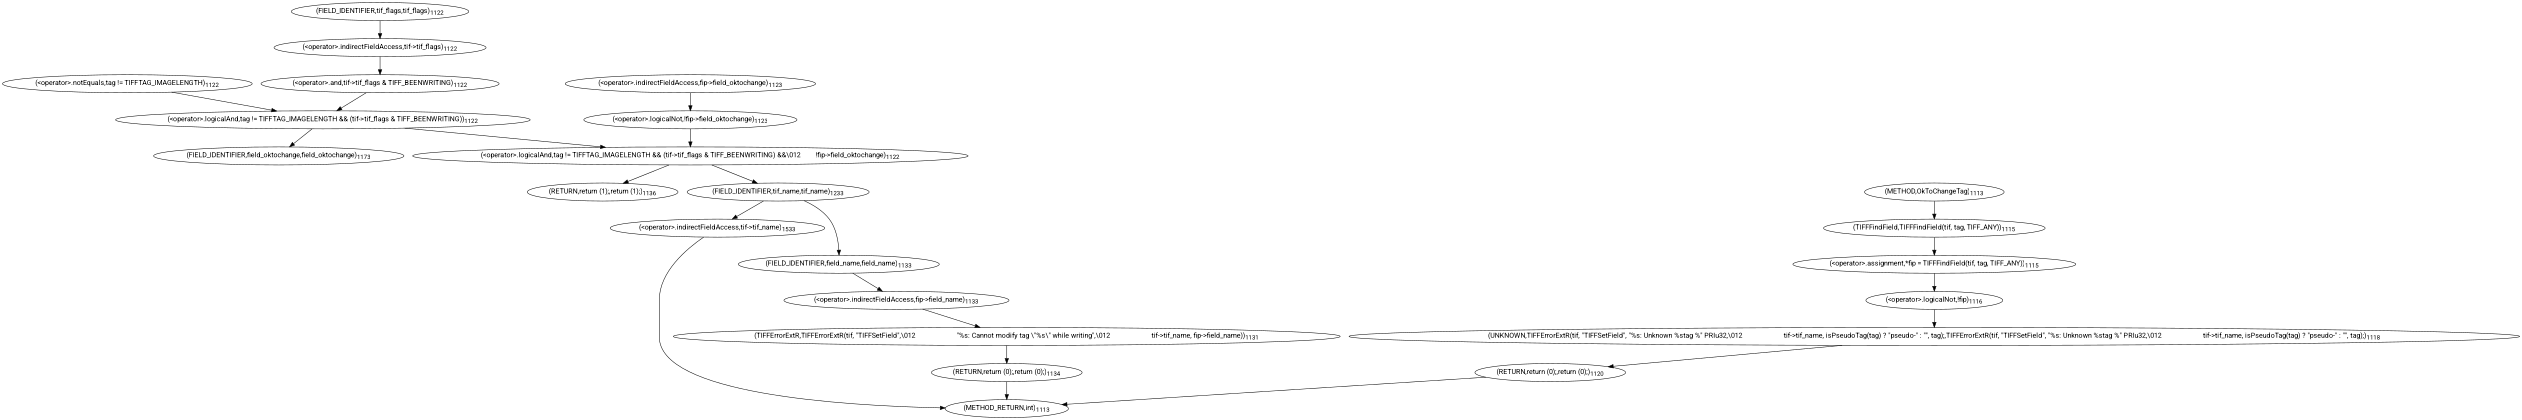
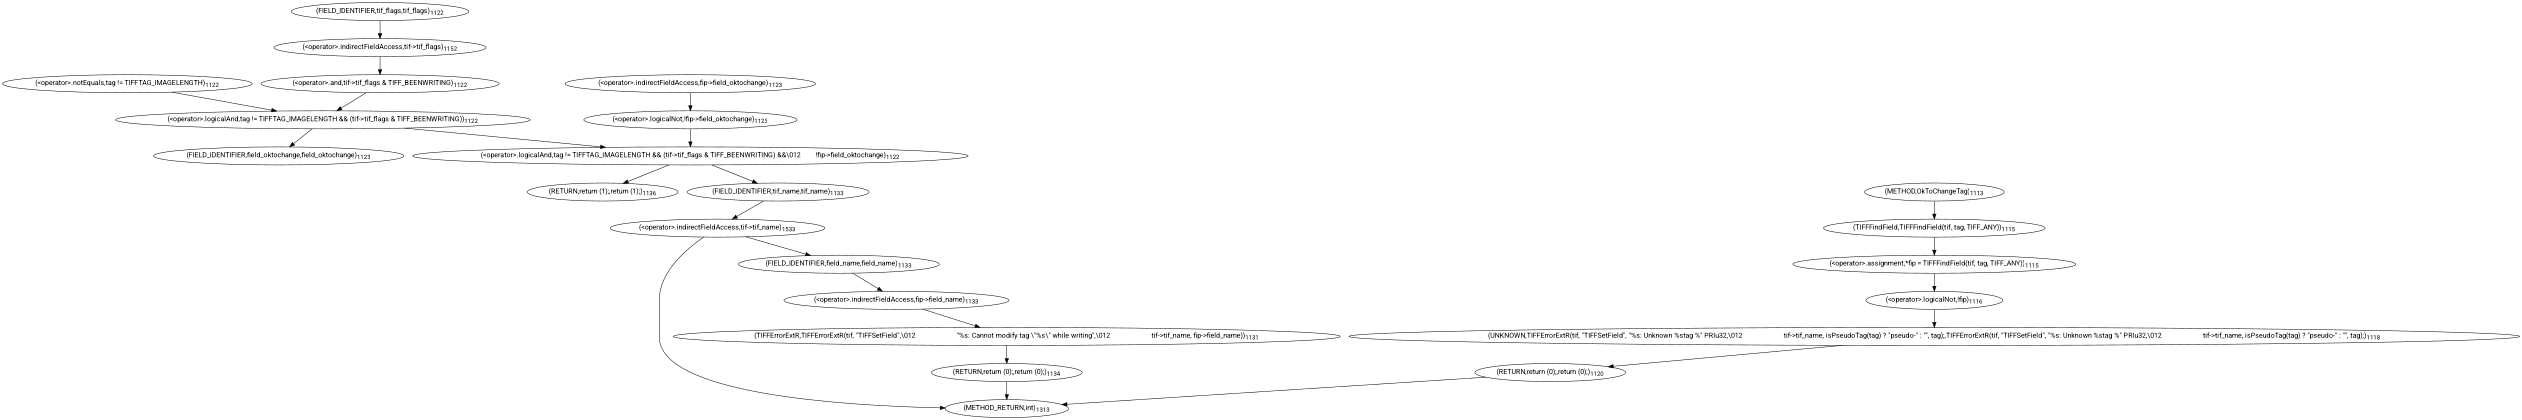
(450, 47) -> (450, 47)
(364, 155) -> (364, 155)
(837, 191) -> (837, 191)
(830, 220) -> (776, 245)
(1043, 408) -> (1043, 408)
